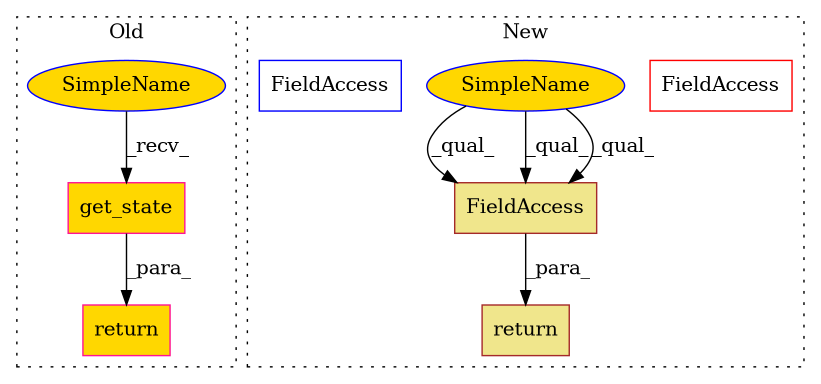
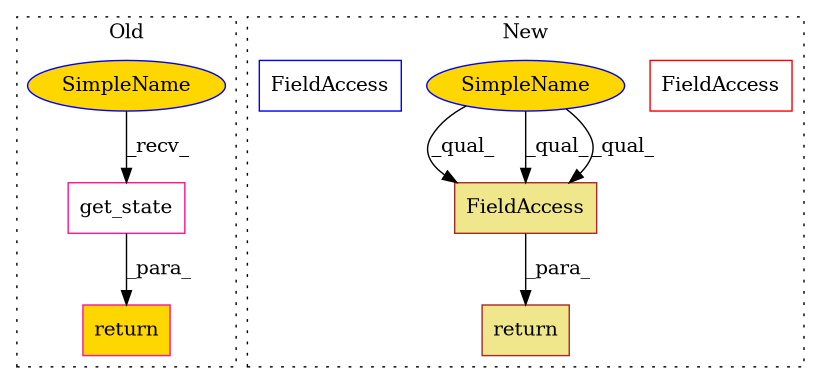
(127, 208) -> (127, 208)
